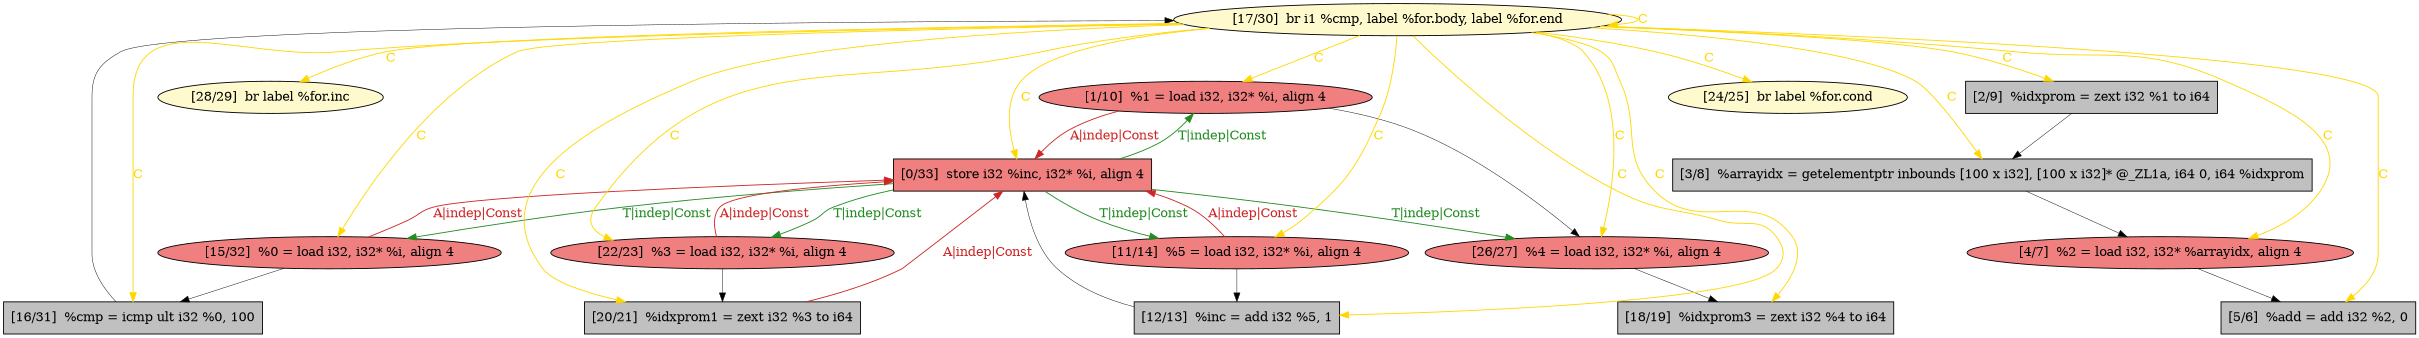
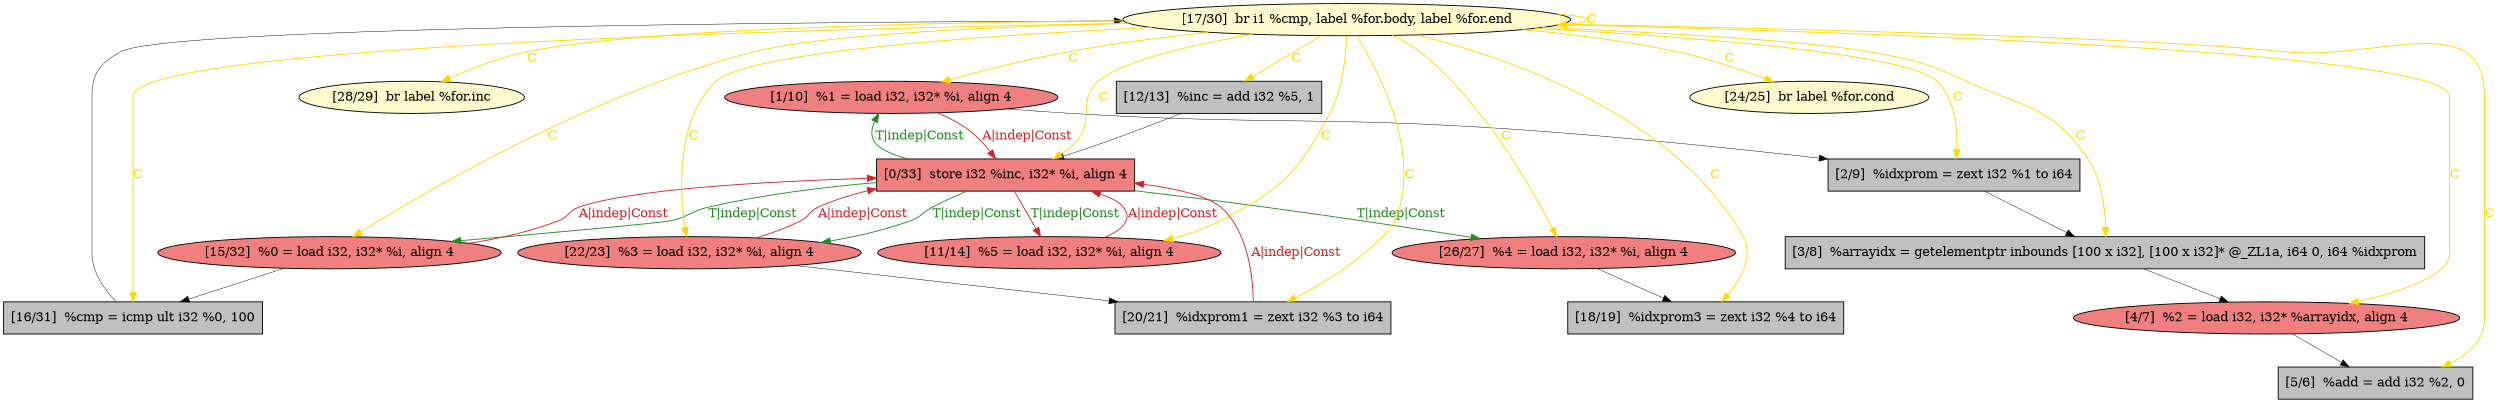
(1459, 152) -> (1414, 124)
(1095, 219) -> (1025, 210)
(1237, 281) -> none
